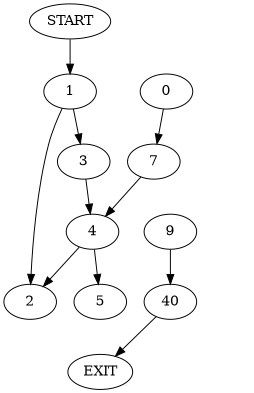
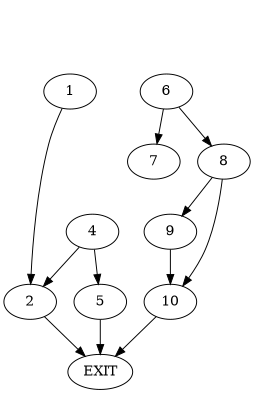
(70, 21) -> none
(166, 92) -> (166, 92)
(84, 162) -> none
none -> (224, 162)
(127, 193) -> none
(170, 302) -> (170, 302)
none -> (100, 332)
none -> (61, 333)
